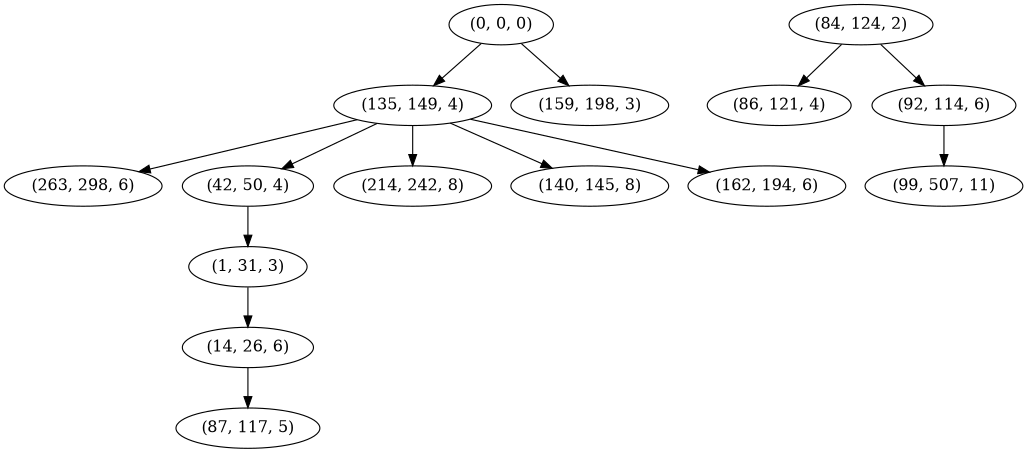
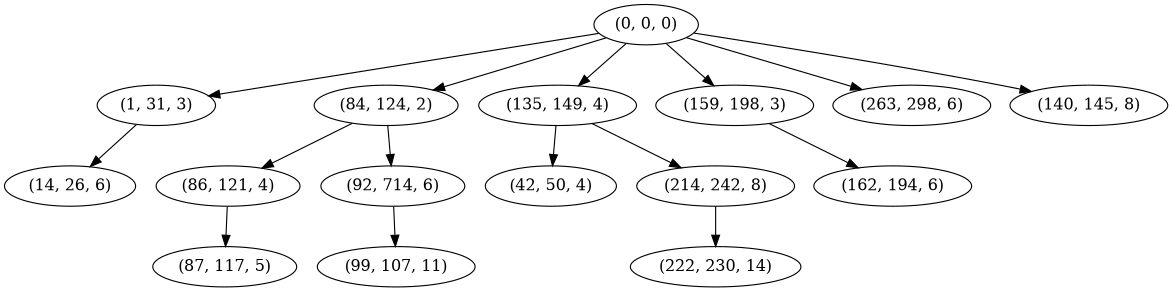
none -> (525, 62)
(944, 105) -> (393, 186)
(496, 143) -> (857, 60)
(254, 144) -> (769, 62)
(584, 145) -> (809, 143)
(944, 186) -> (396, 267)
(248, 221) -> (409, 64)
none -> (716, 267)
(248, 382) -> (227, 221)
